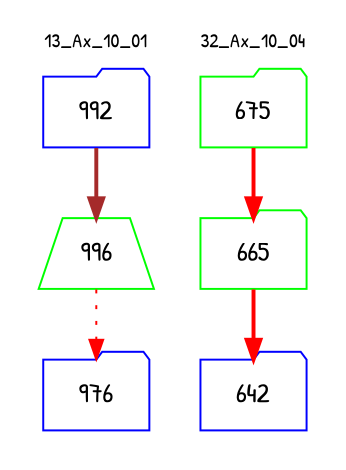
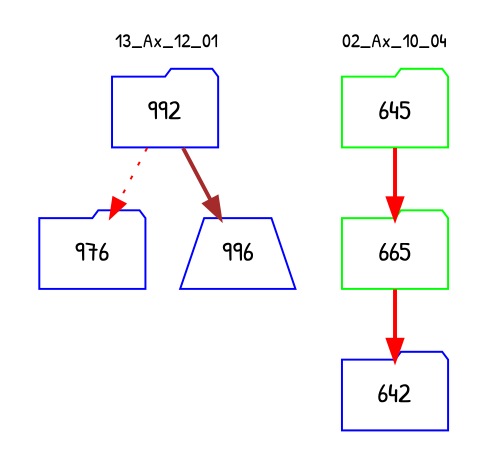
(96, 42) -> (167, 42)
(254, 42) -> (395, 42)
(254, 112) -> (395, 112)
(96, 254) -> (238, 254)
(96, 315) -> (133, 174)
